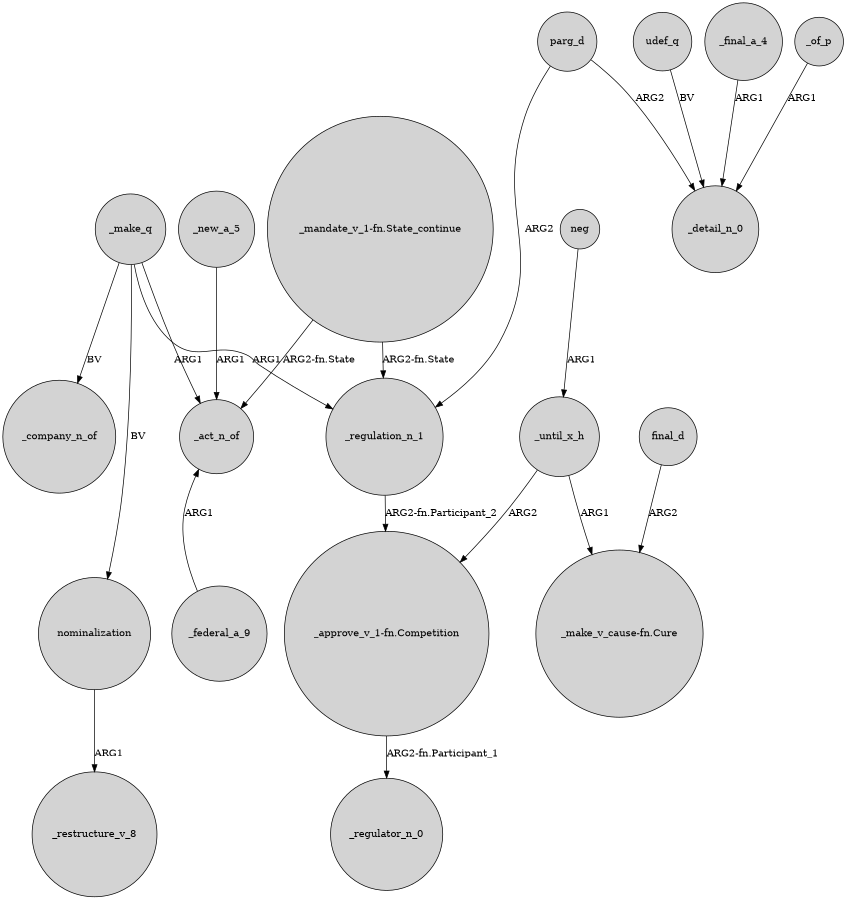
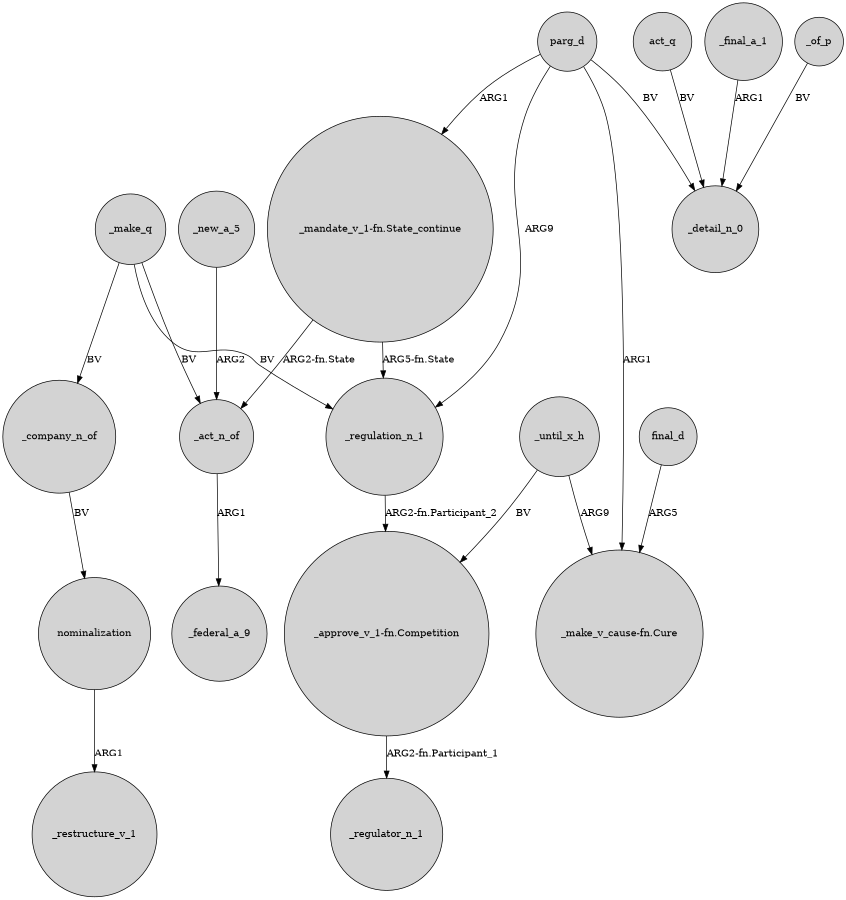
(663, 42) -> (663, 42)
(744, 42) -> (744, 42)
none -> (489, 86)
(650, 98) -> (650, 98)
(803, 98) -> (803, 98)
(539, 229) -> (539, 229)
(580, 229) -> none
none -> (622, 302)
(189, 360) -> (189, 360)
(231, 360) -> (231, 360)
(267, 360) -> (267, 360)
(419, 360) -> (419, 360)
(128, 419) -> (76, 532)
(523, 513) -> (523, 513)
(595, 513) -> (595, 513)
(664, 513) -> (664, 513)
(183, 534) -> (218, 526)
(95, 834) -> (95, 834)
(387, 834) -> (387, 834)
